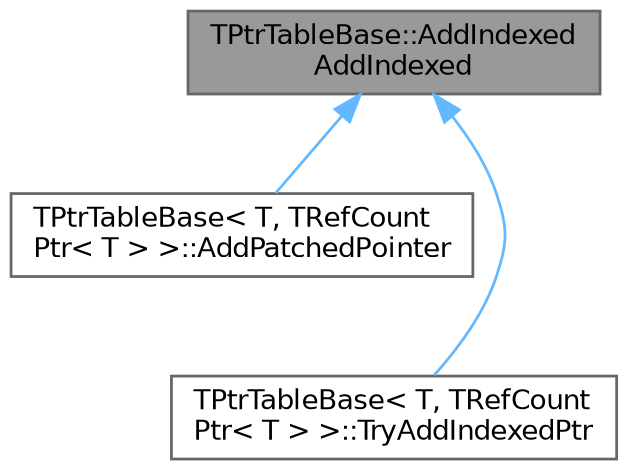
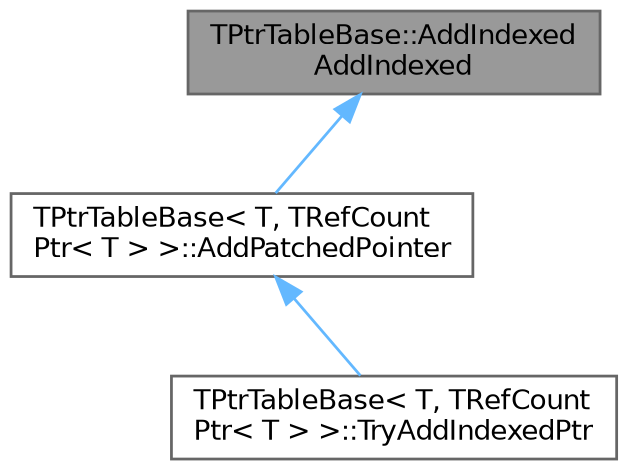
(504, 249) -> (327, 337)
